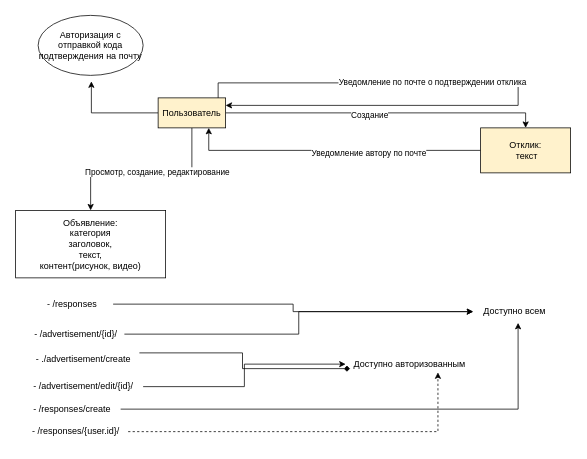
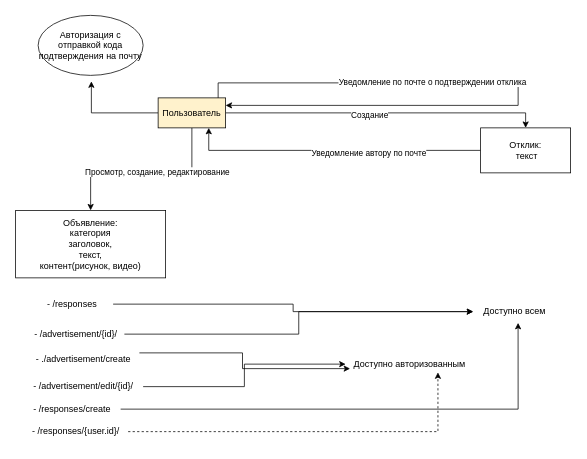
(525, 150) -> (525, 150)
(343, 369) -> (343, 369)
